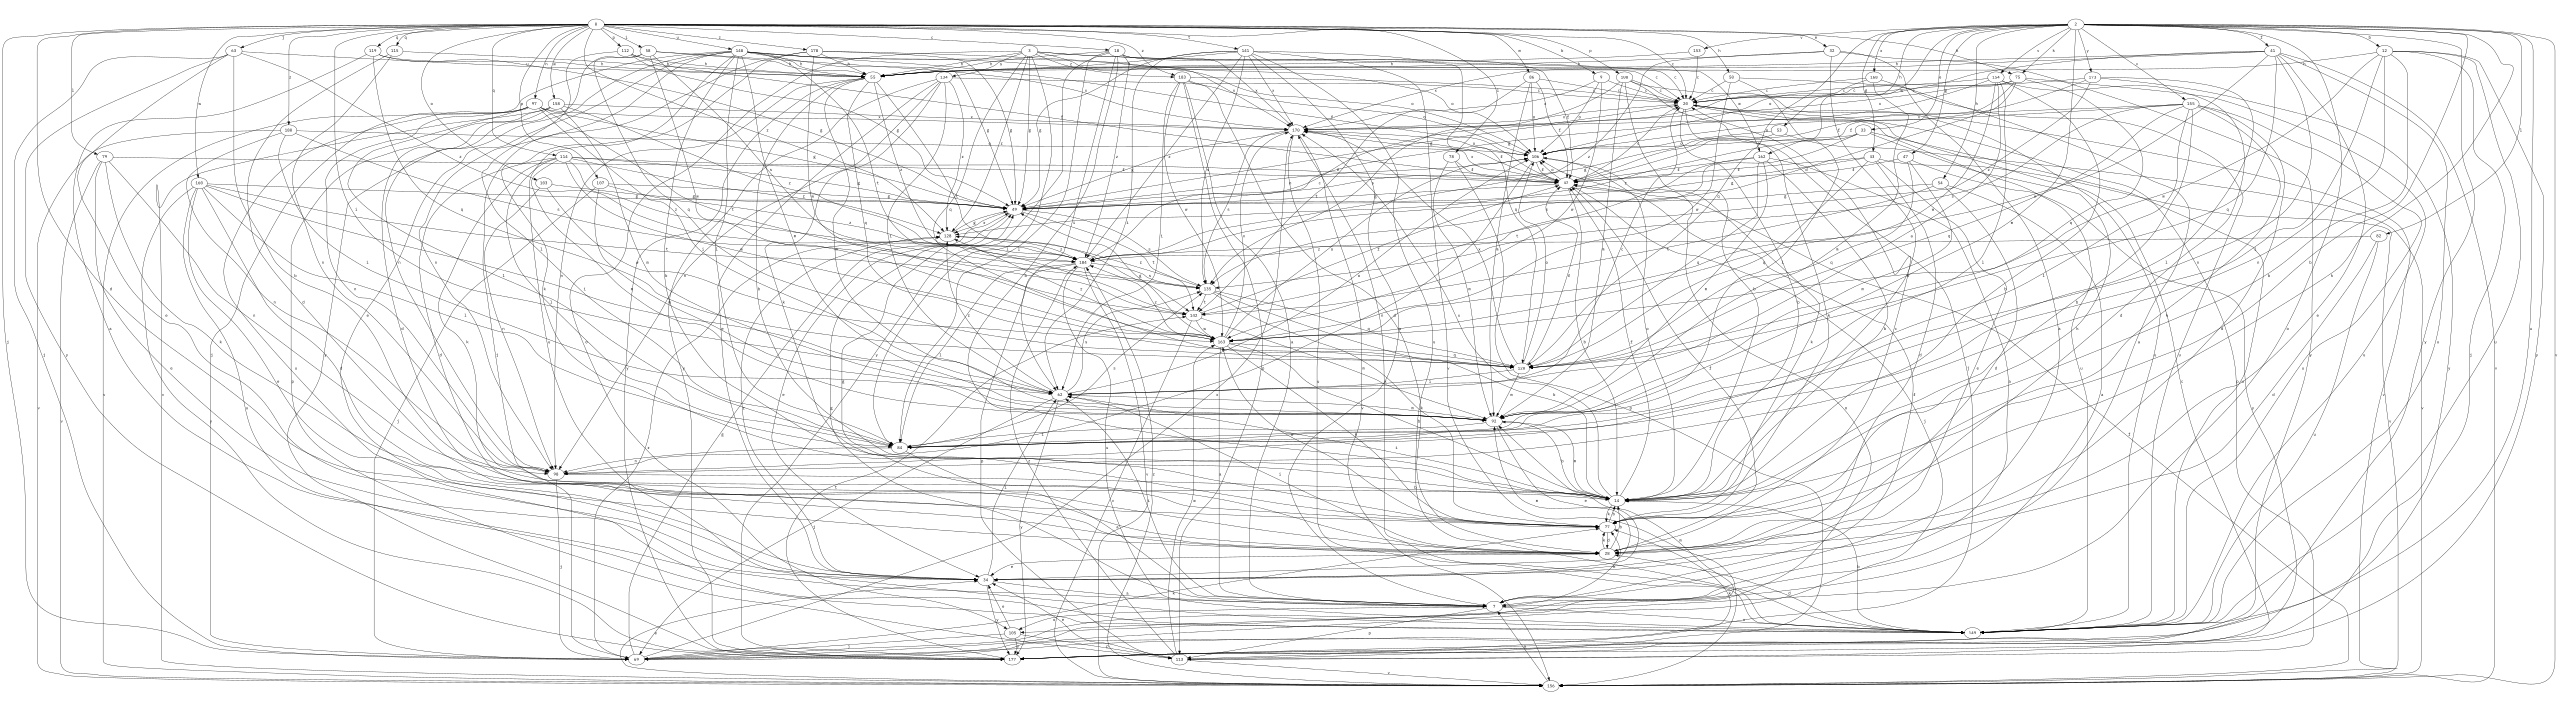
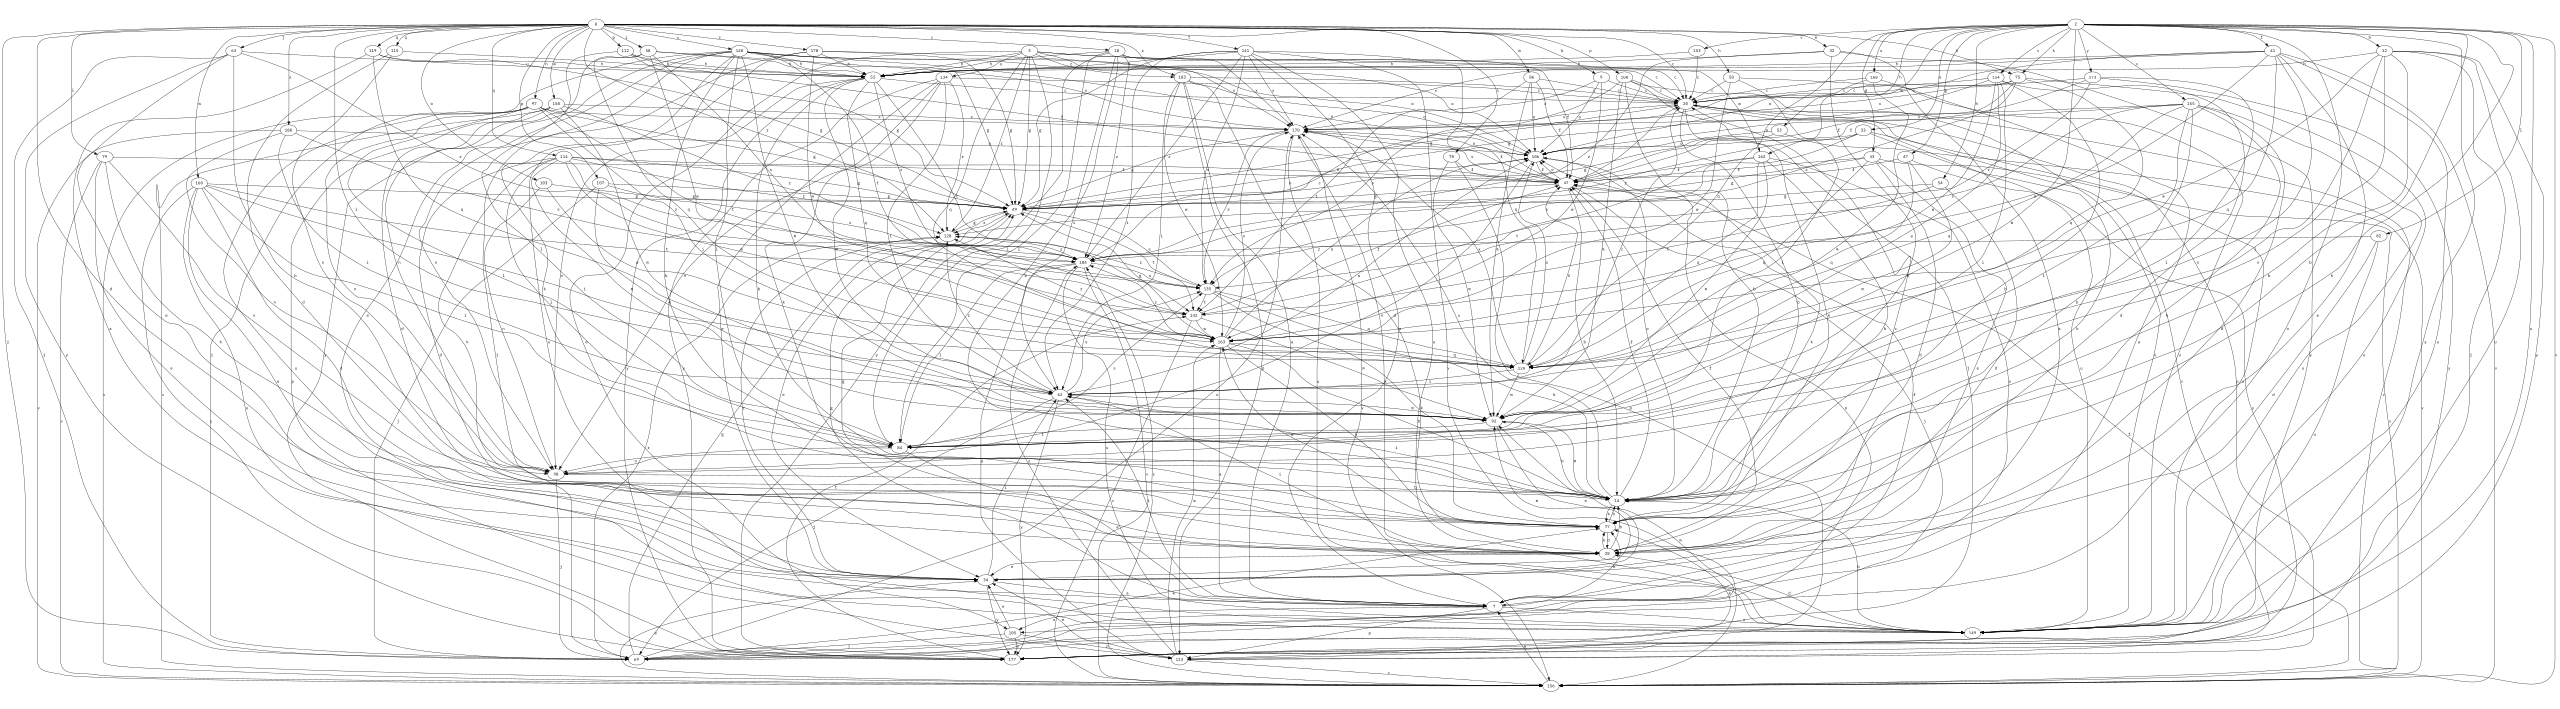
none -> (1337, 97)
(1807, 170) -> (1807, 170)
(1983, 543) -> none
